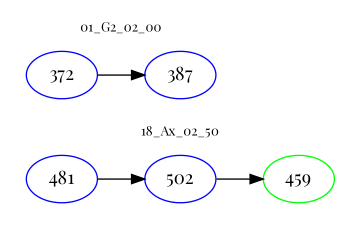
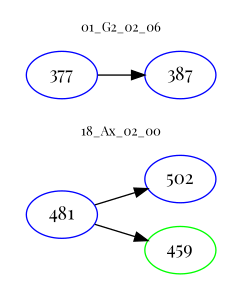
(121, 28) -> (121, 28)
(62, 75) -> (62, 75)
(180, 132) -> (121, 132)
(233, 179) -> (115, 230)
